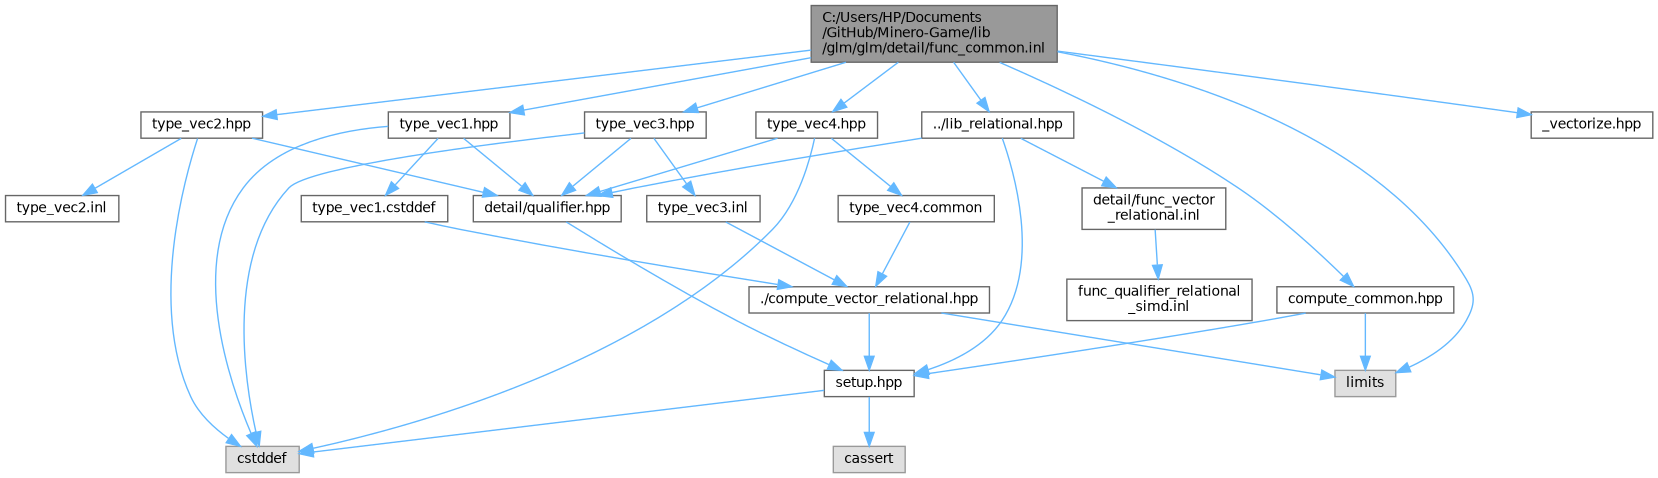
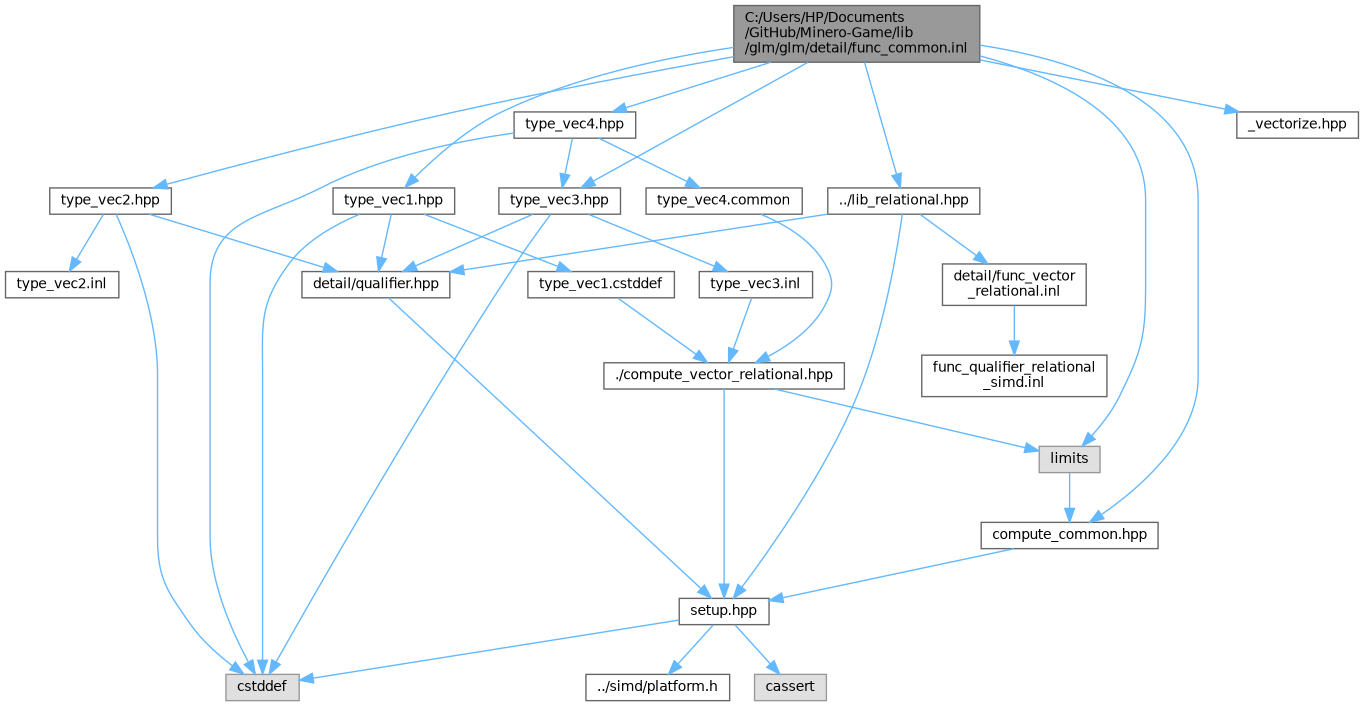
(689, 165) -> (569, 156)
(1365, 335) -> (1070, 491)
none -> (658, 688)
